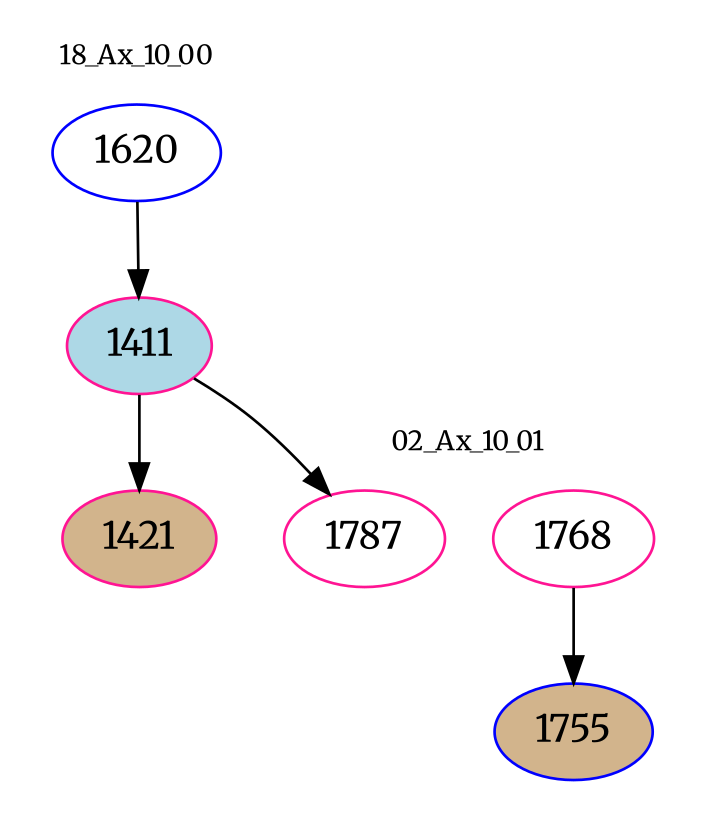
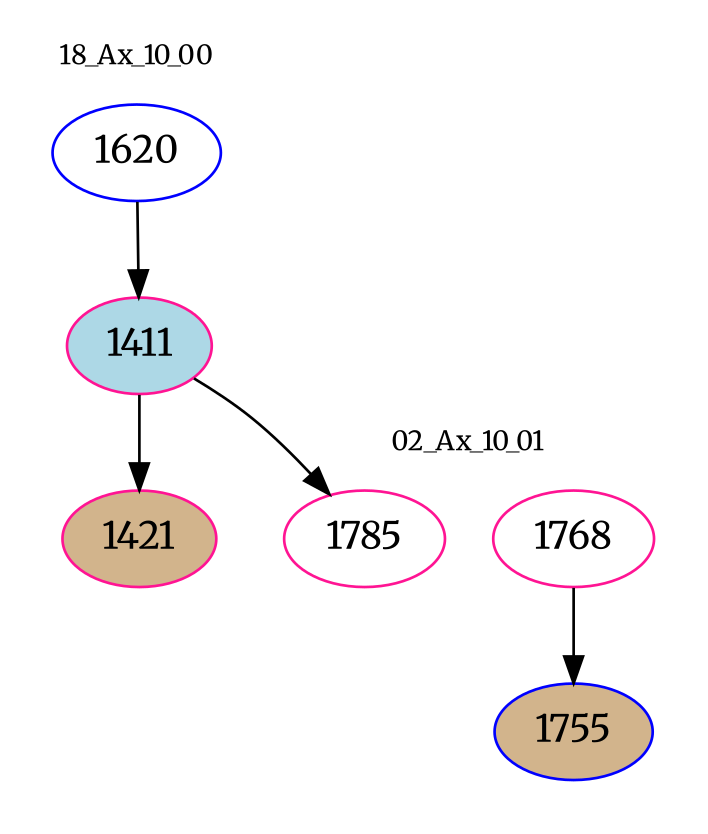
(365, 539) -> (365, 539)
